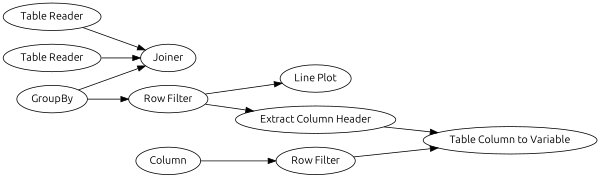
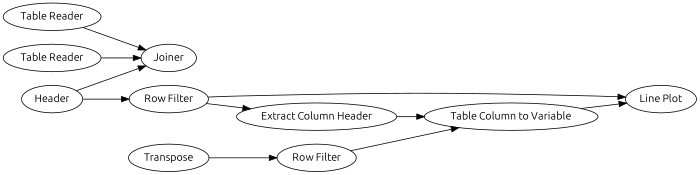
(52, 99) -> (52, 99)
none -> (600, 106)
(168, 161) -> (169, 158)
